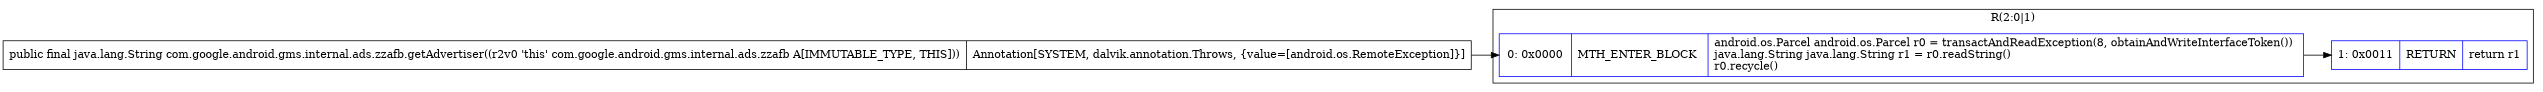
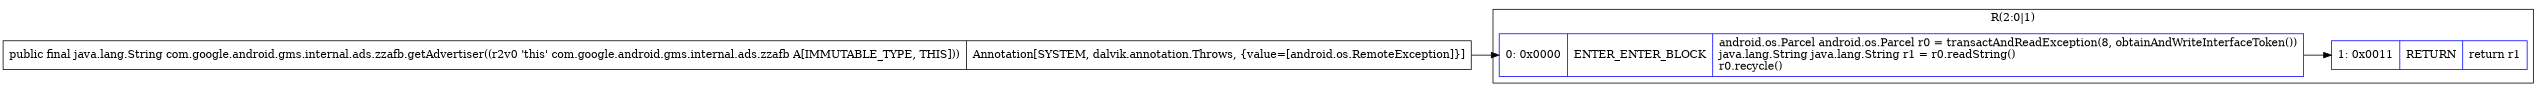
(1637, 55) -> (1640, 55)
